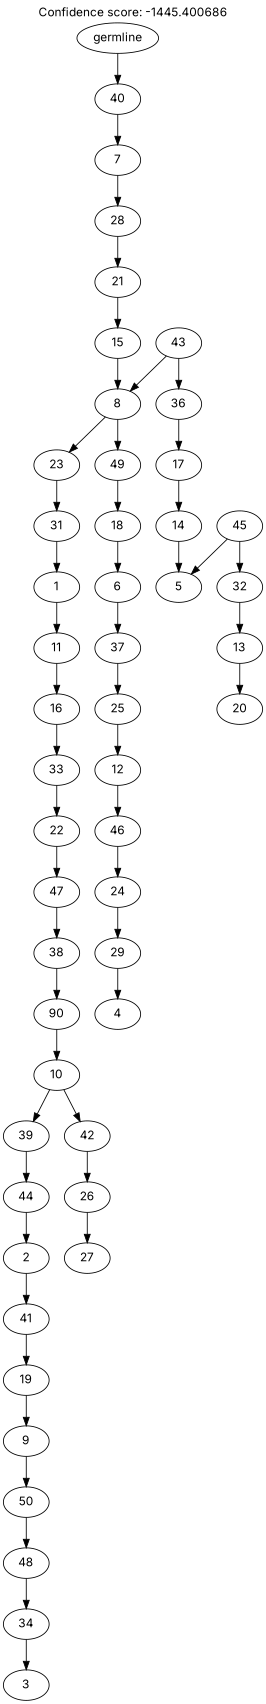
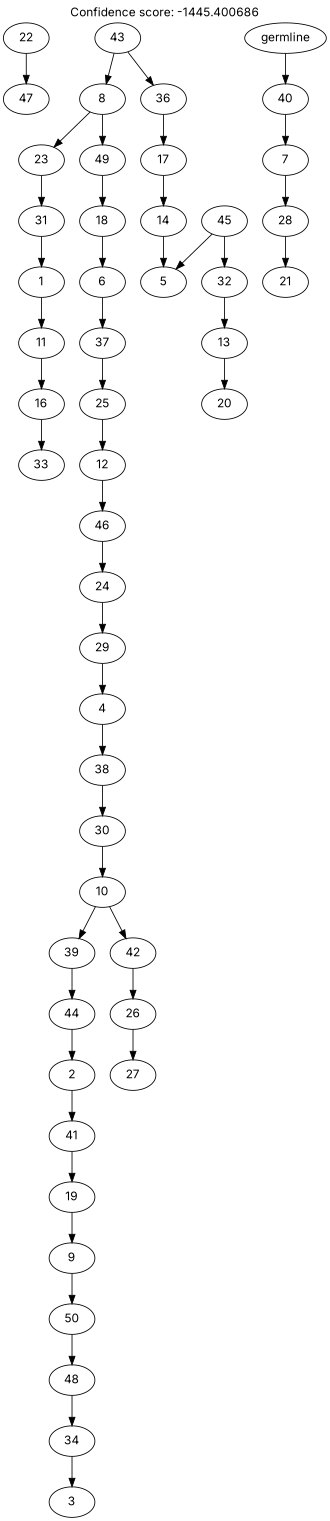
(118, 343) -> none
(57, 796) -> none
(57, 918) -> (103, 735)
(57, 1014) -> (103, 831)
